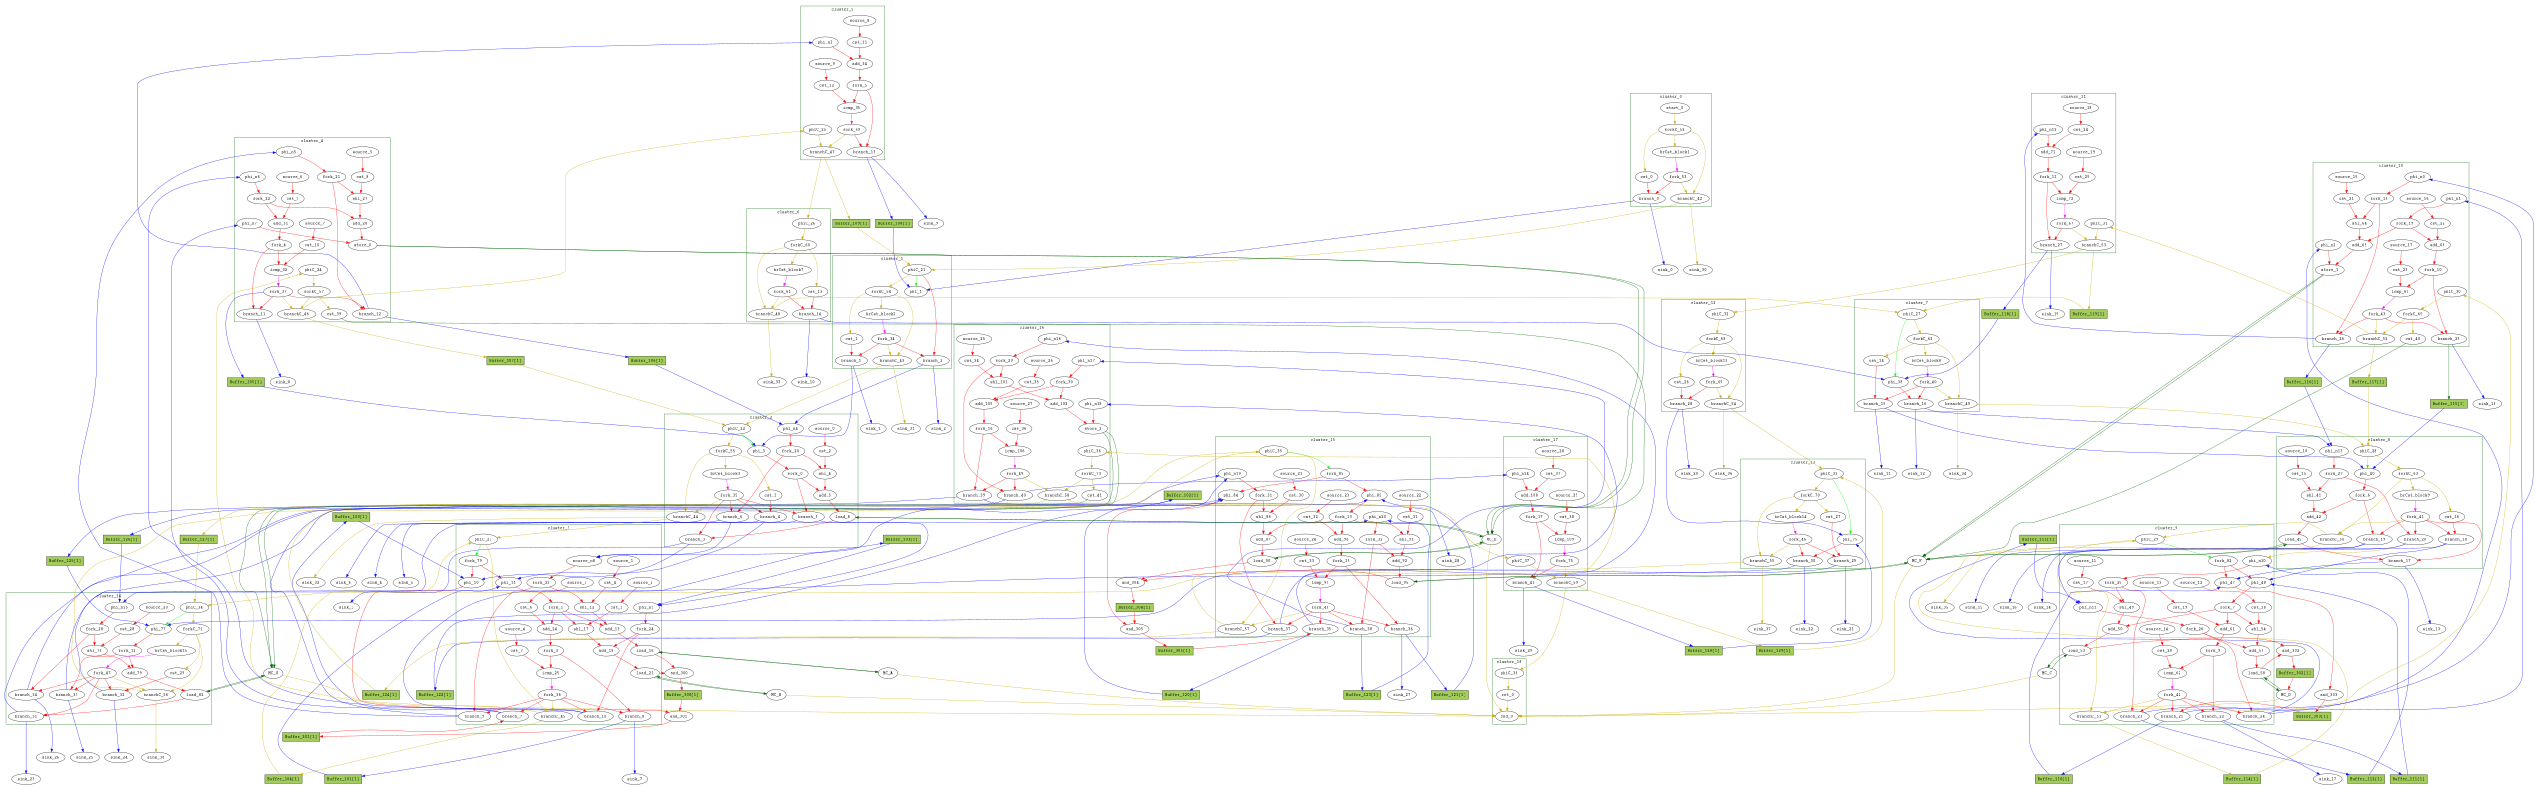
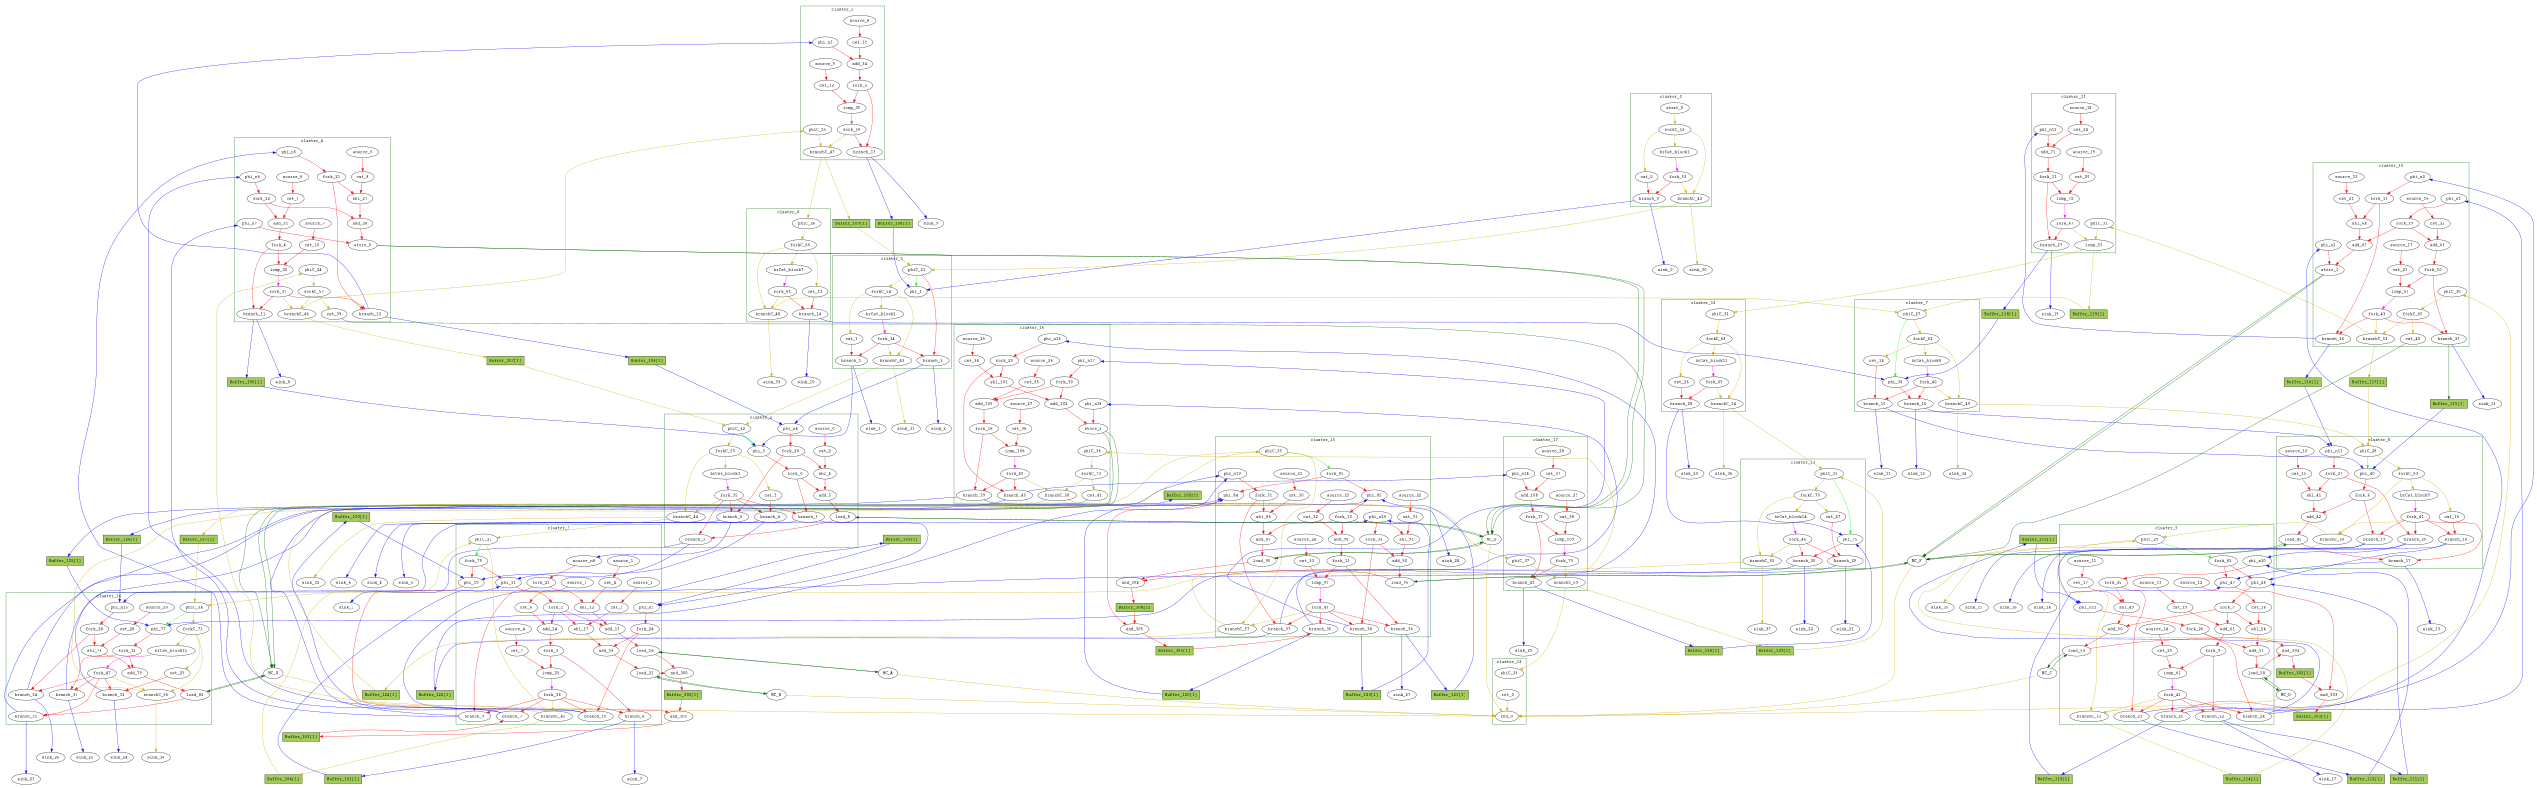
(2094, 245) -> (2094, 245)
(226, 322) -> (250, 347)
(871, 534) -> none
(2342, 552) -> (2342, 552)
(2291, 682) -> (2310, 683)
(1509, 683) -> none
